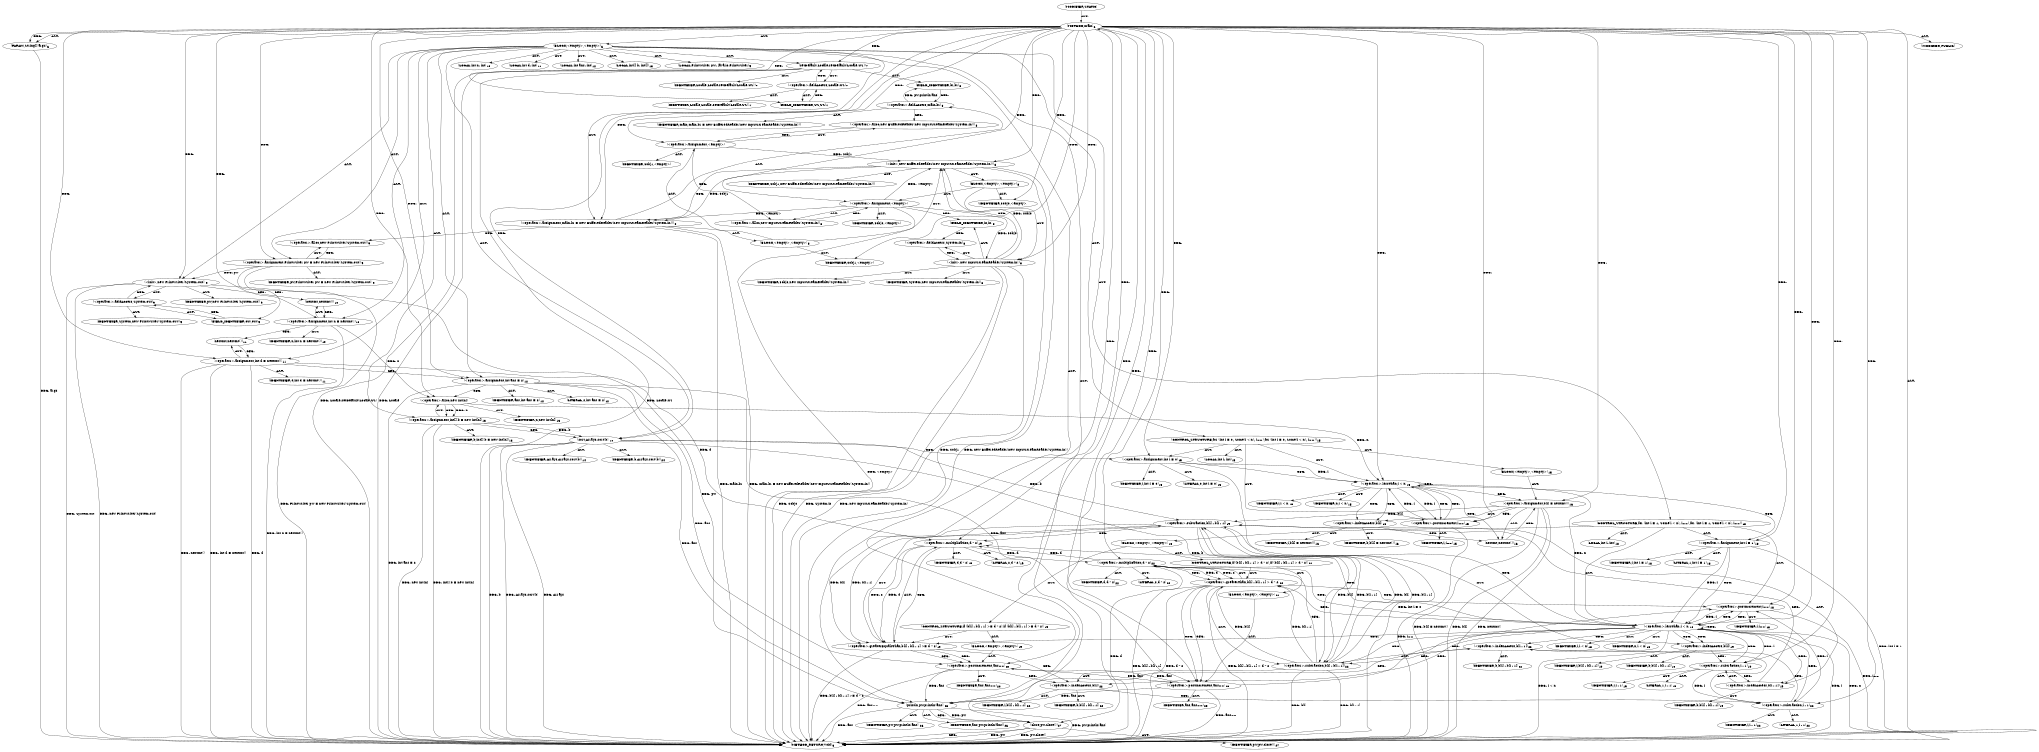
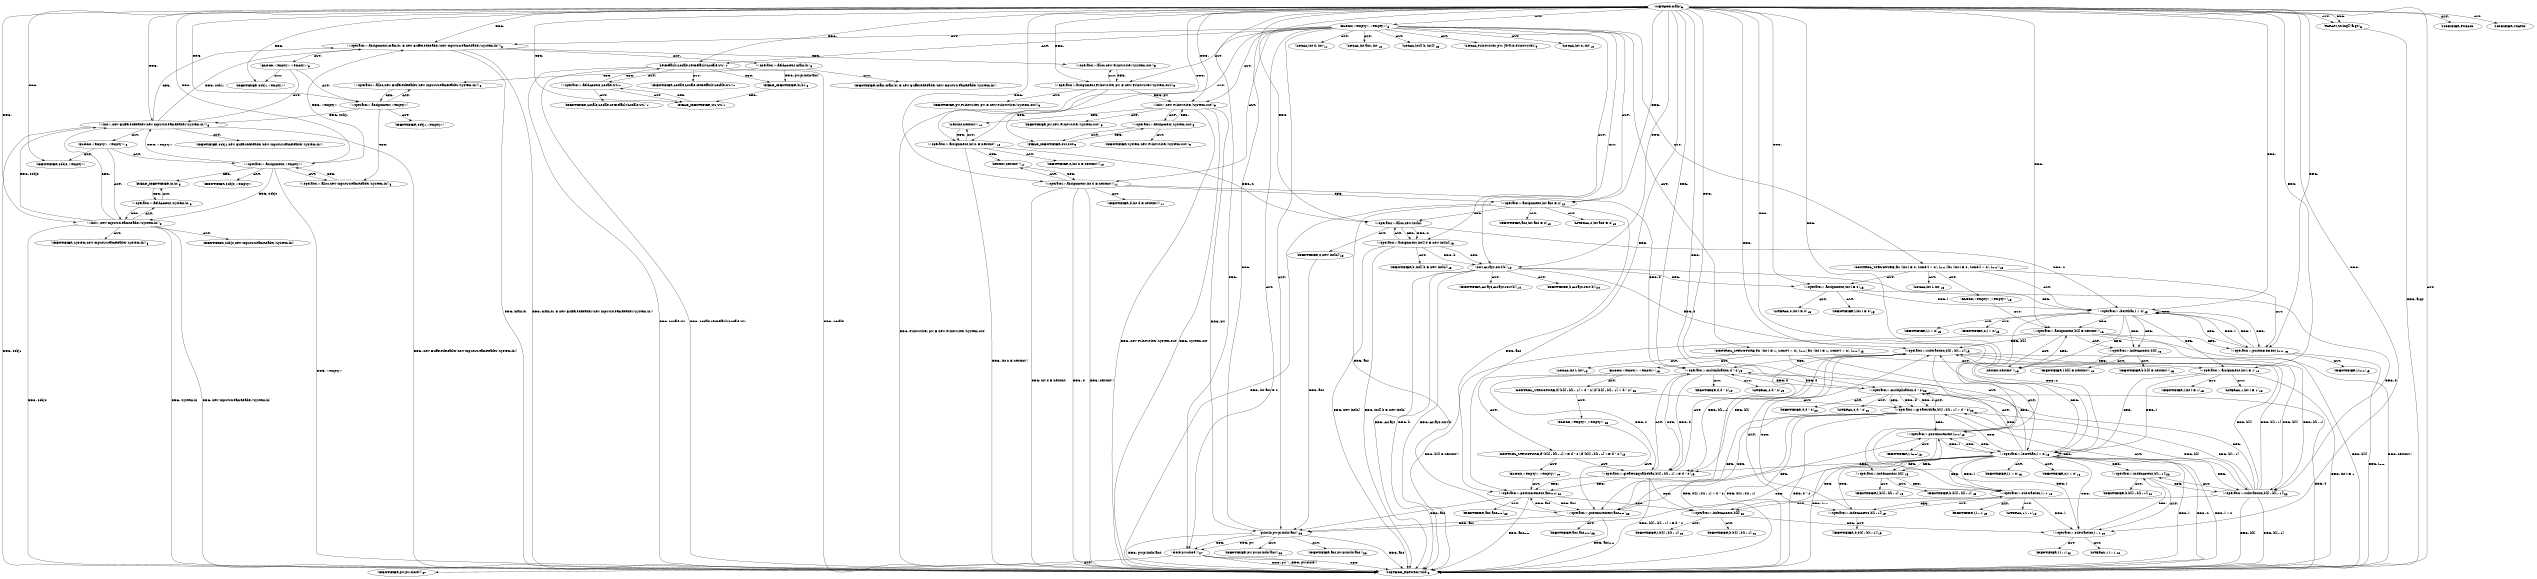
(1081, 16) -> (2093, 8)
(897, 76) -> (750, 76)
(940, 96) -> (745, 95)
(980, 244) -> (163, 195)
(685, 555) -> (1309, 396)
(1363, 731) -> none
